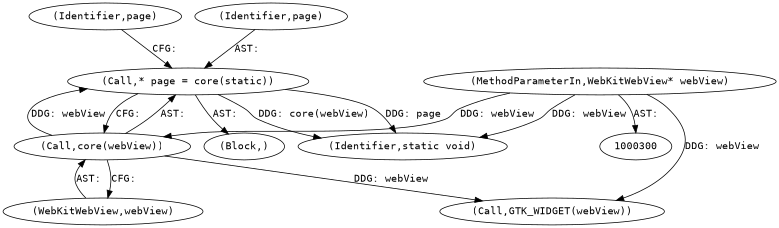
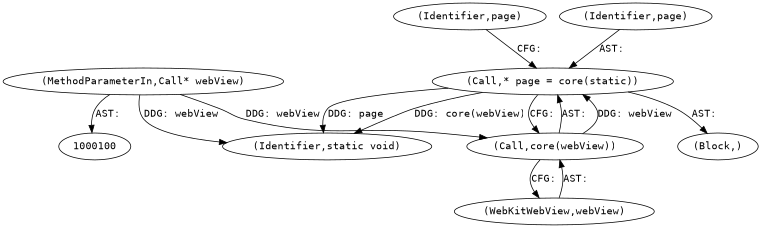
(600, 81) -> (143, 81)
(636, 146) -> (95, 146)
(552, 211) -> none
